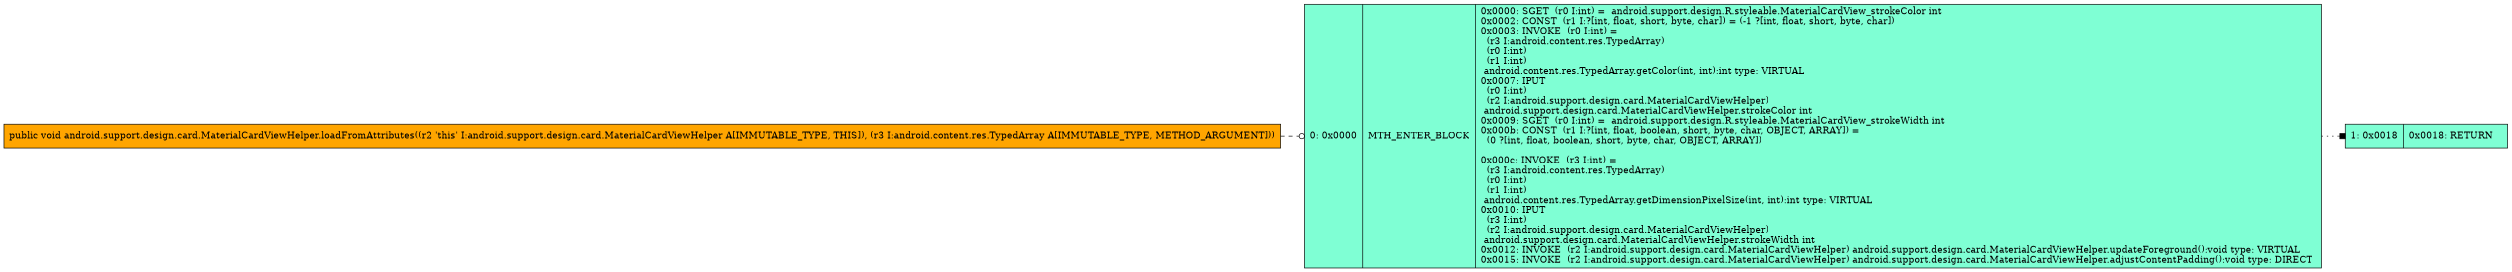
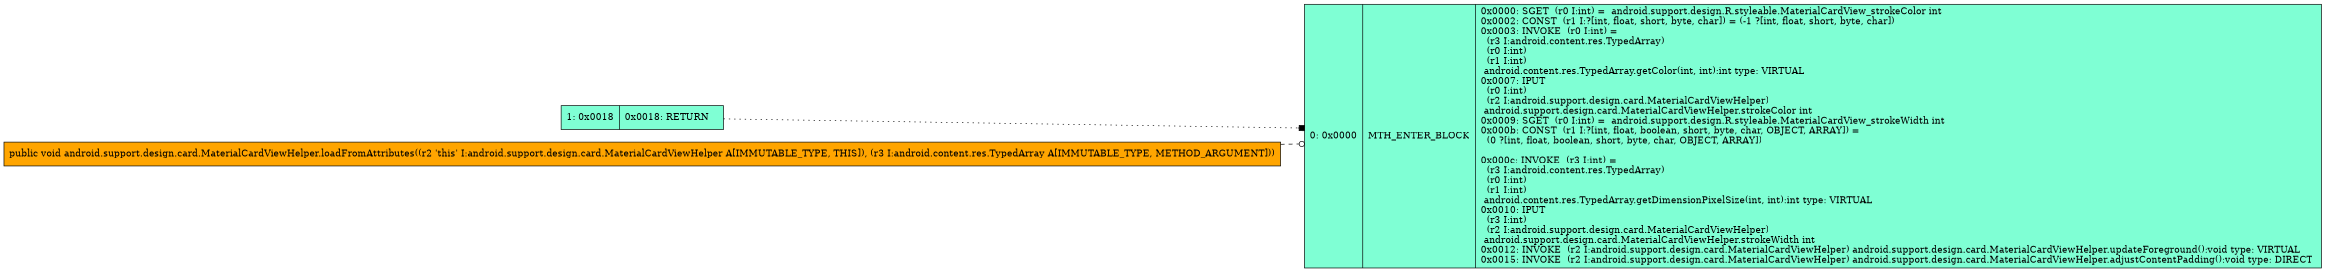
(2330, 136) -> (1011, 123)
